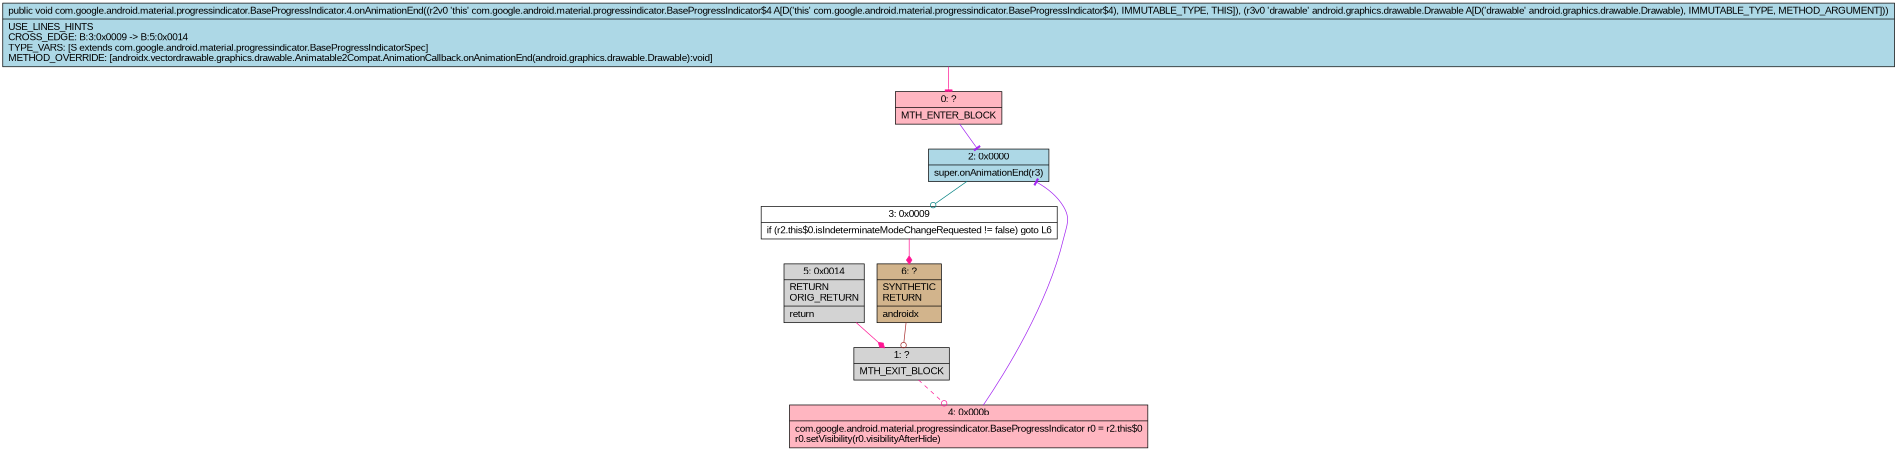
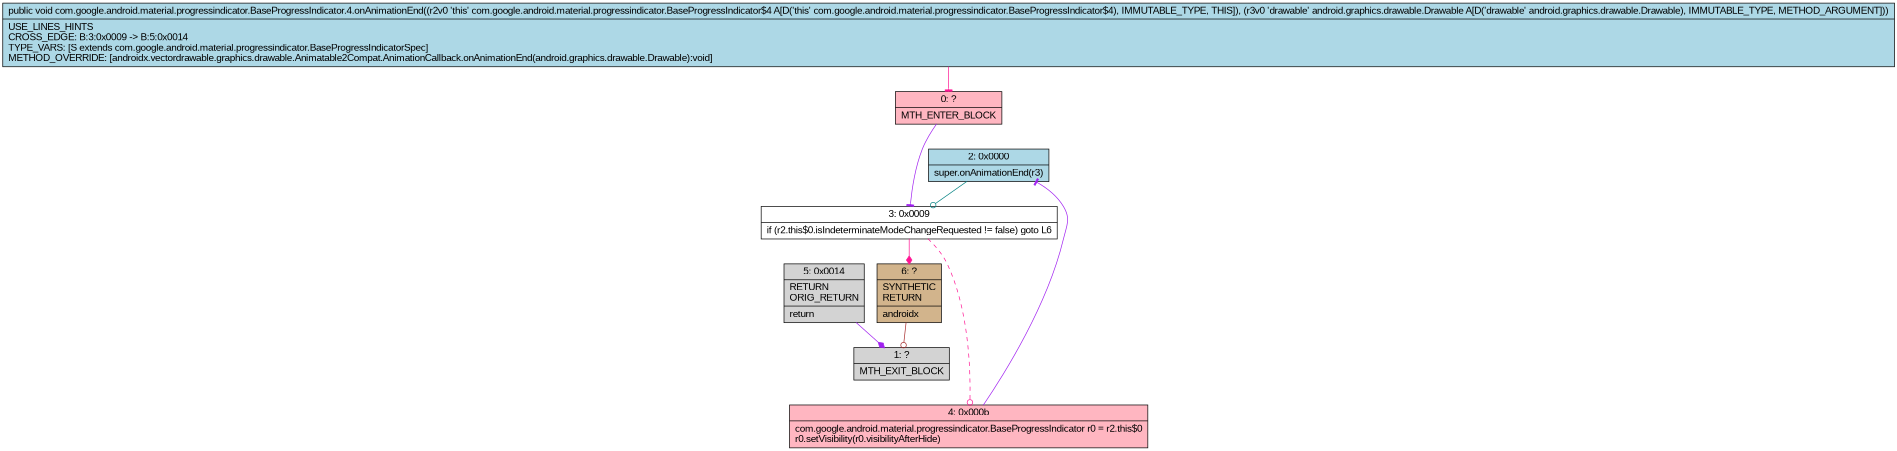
(968, 135) -> (918, 162)
(867, 332) -> (867, 332)
(930, 391) -> (963, 315)
